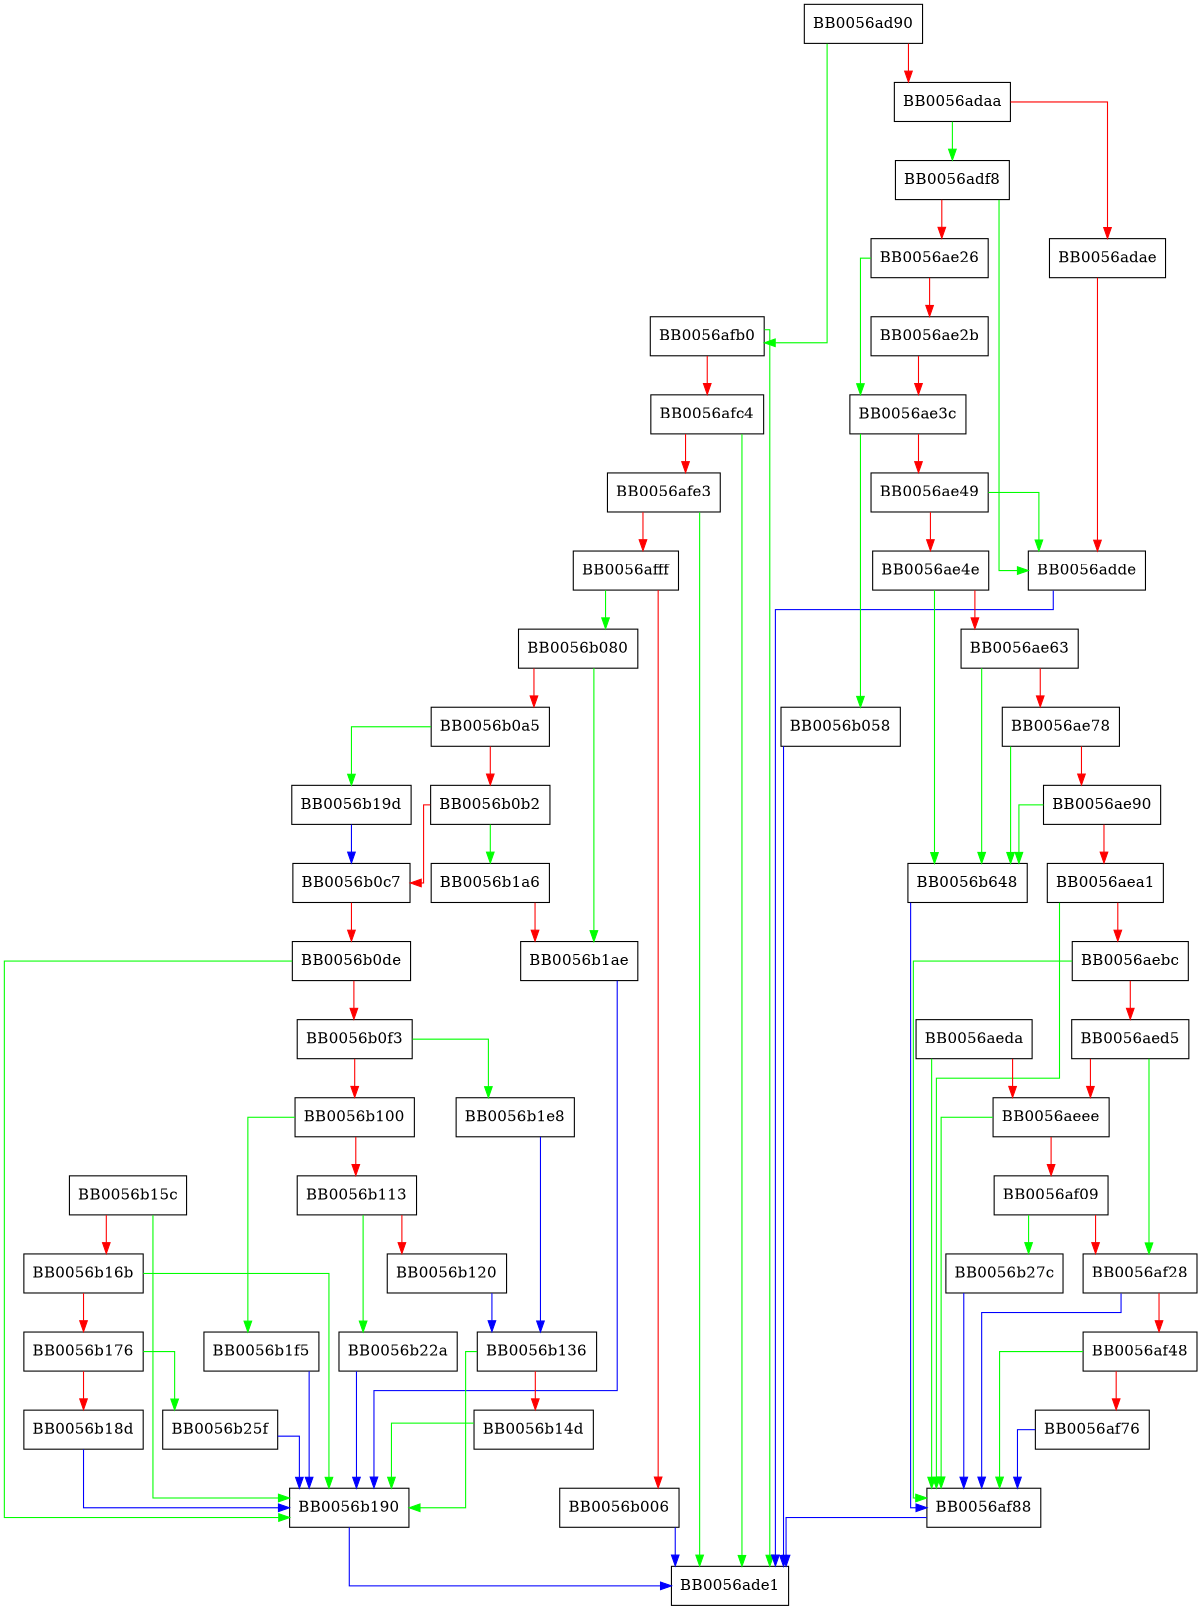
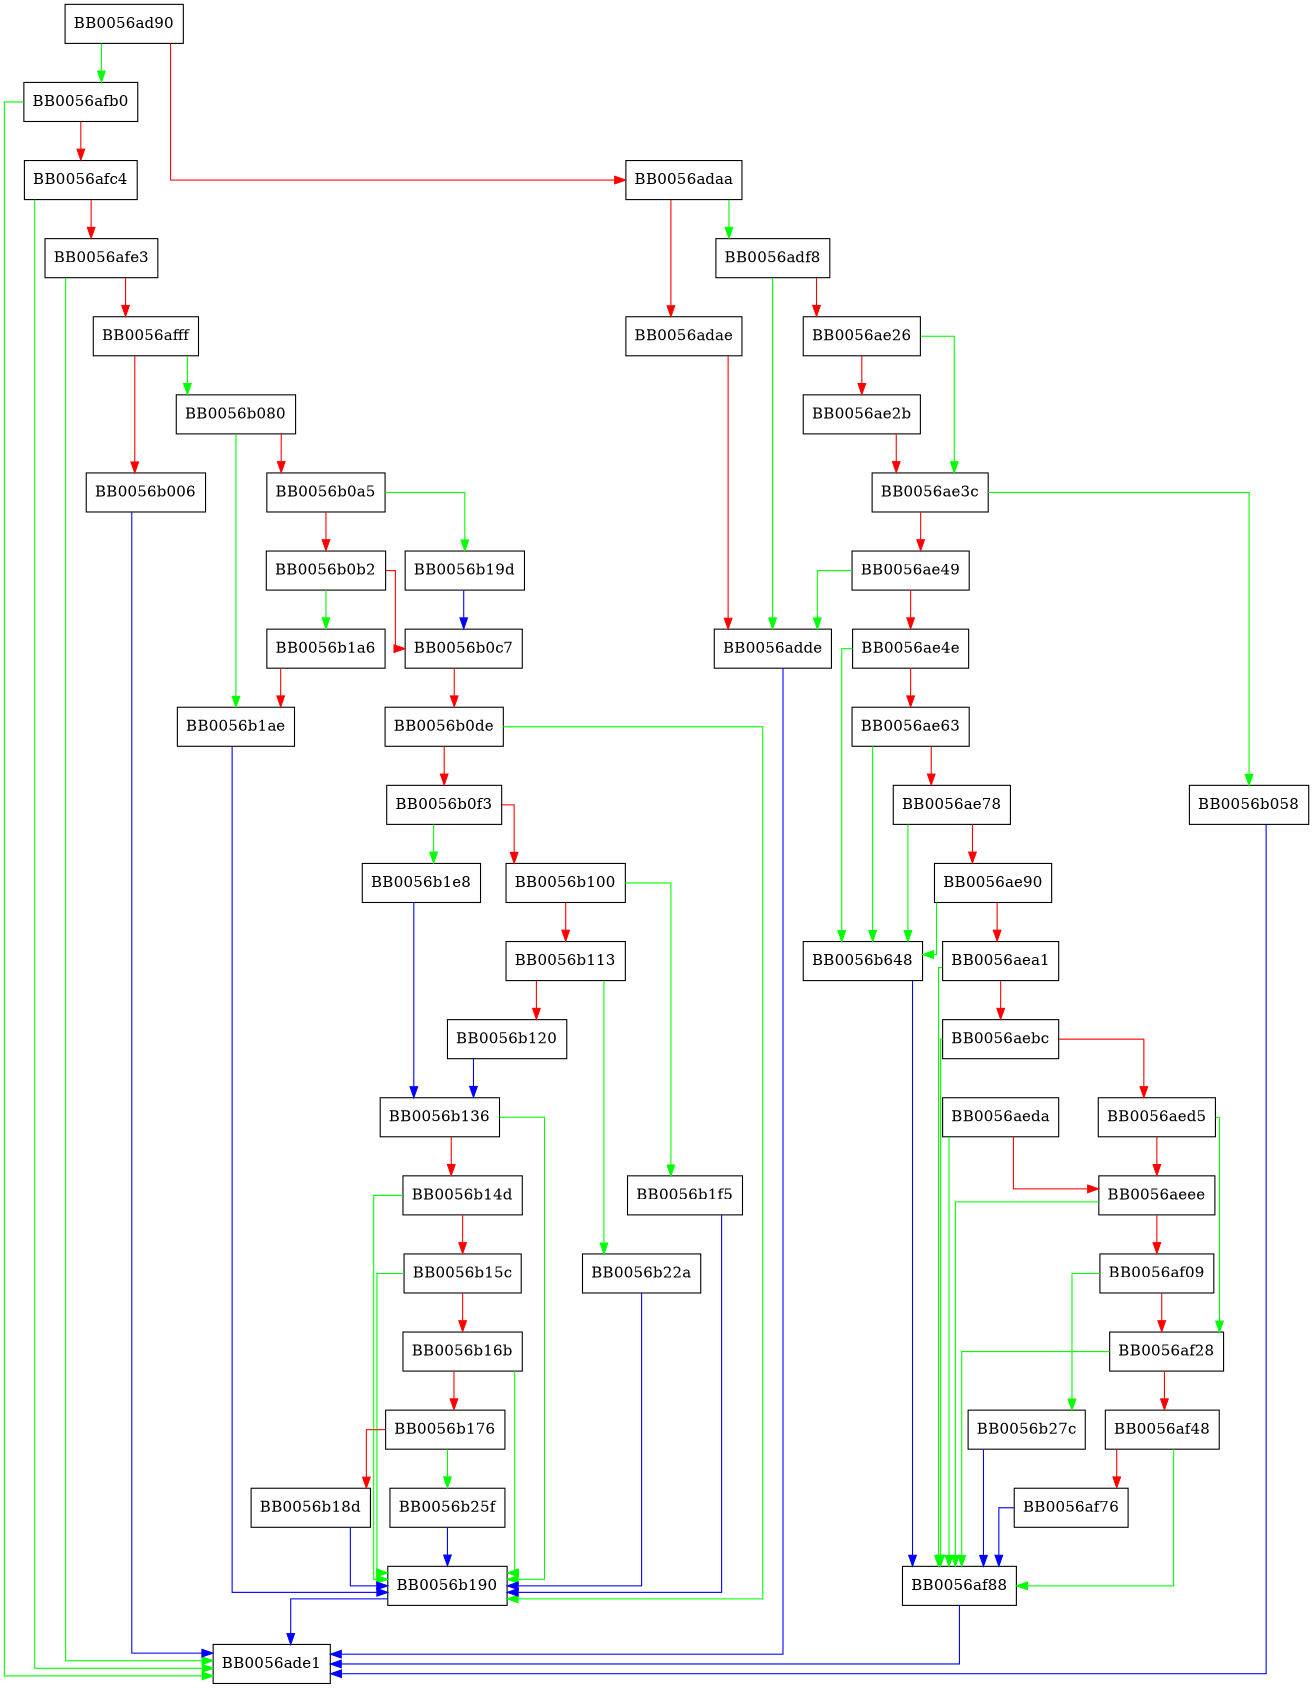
none -> (463, 1229)
(982, 1316) -> (969, 1352)
